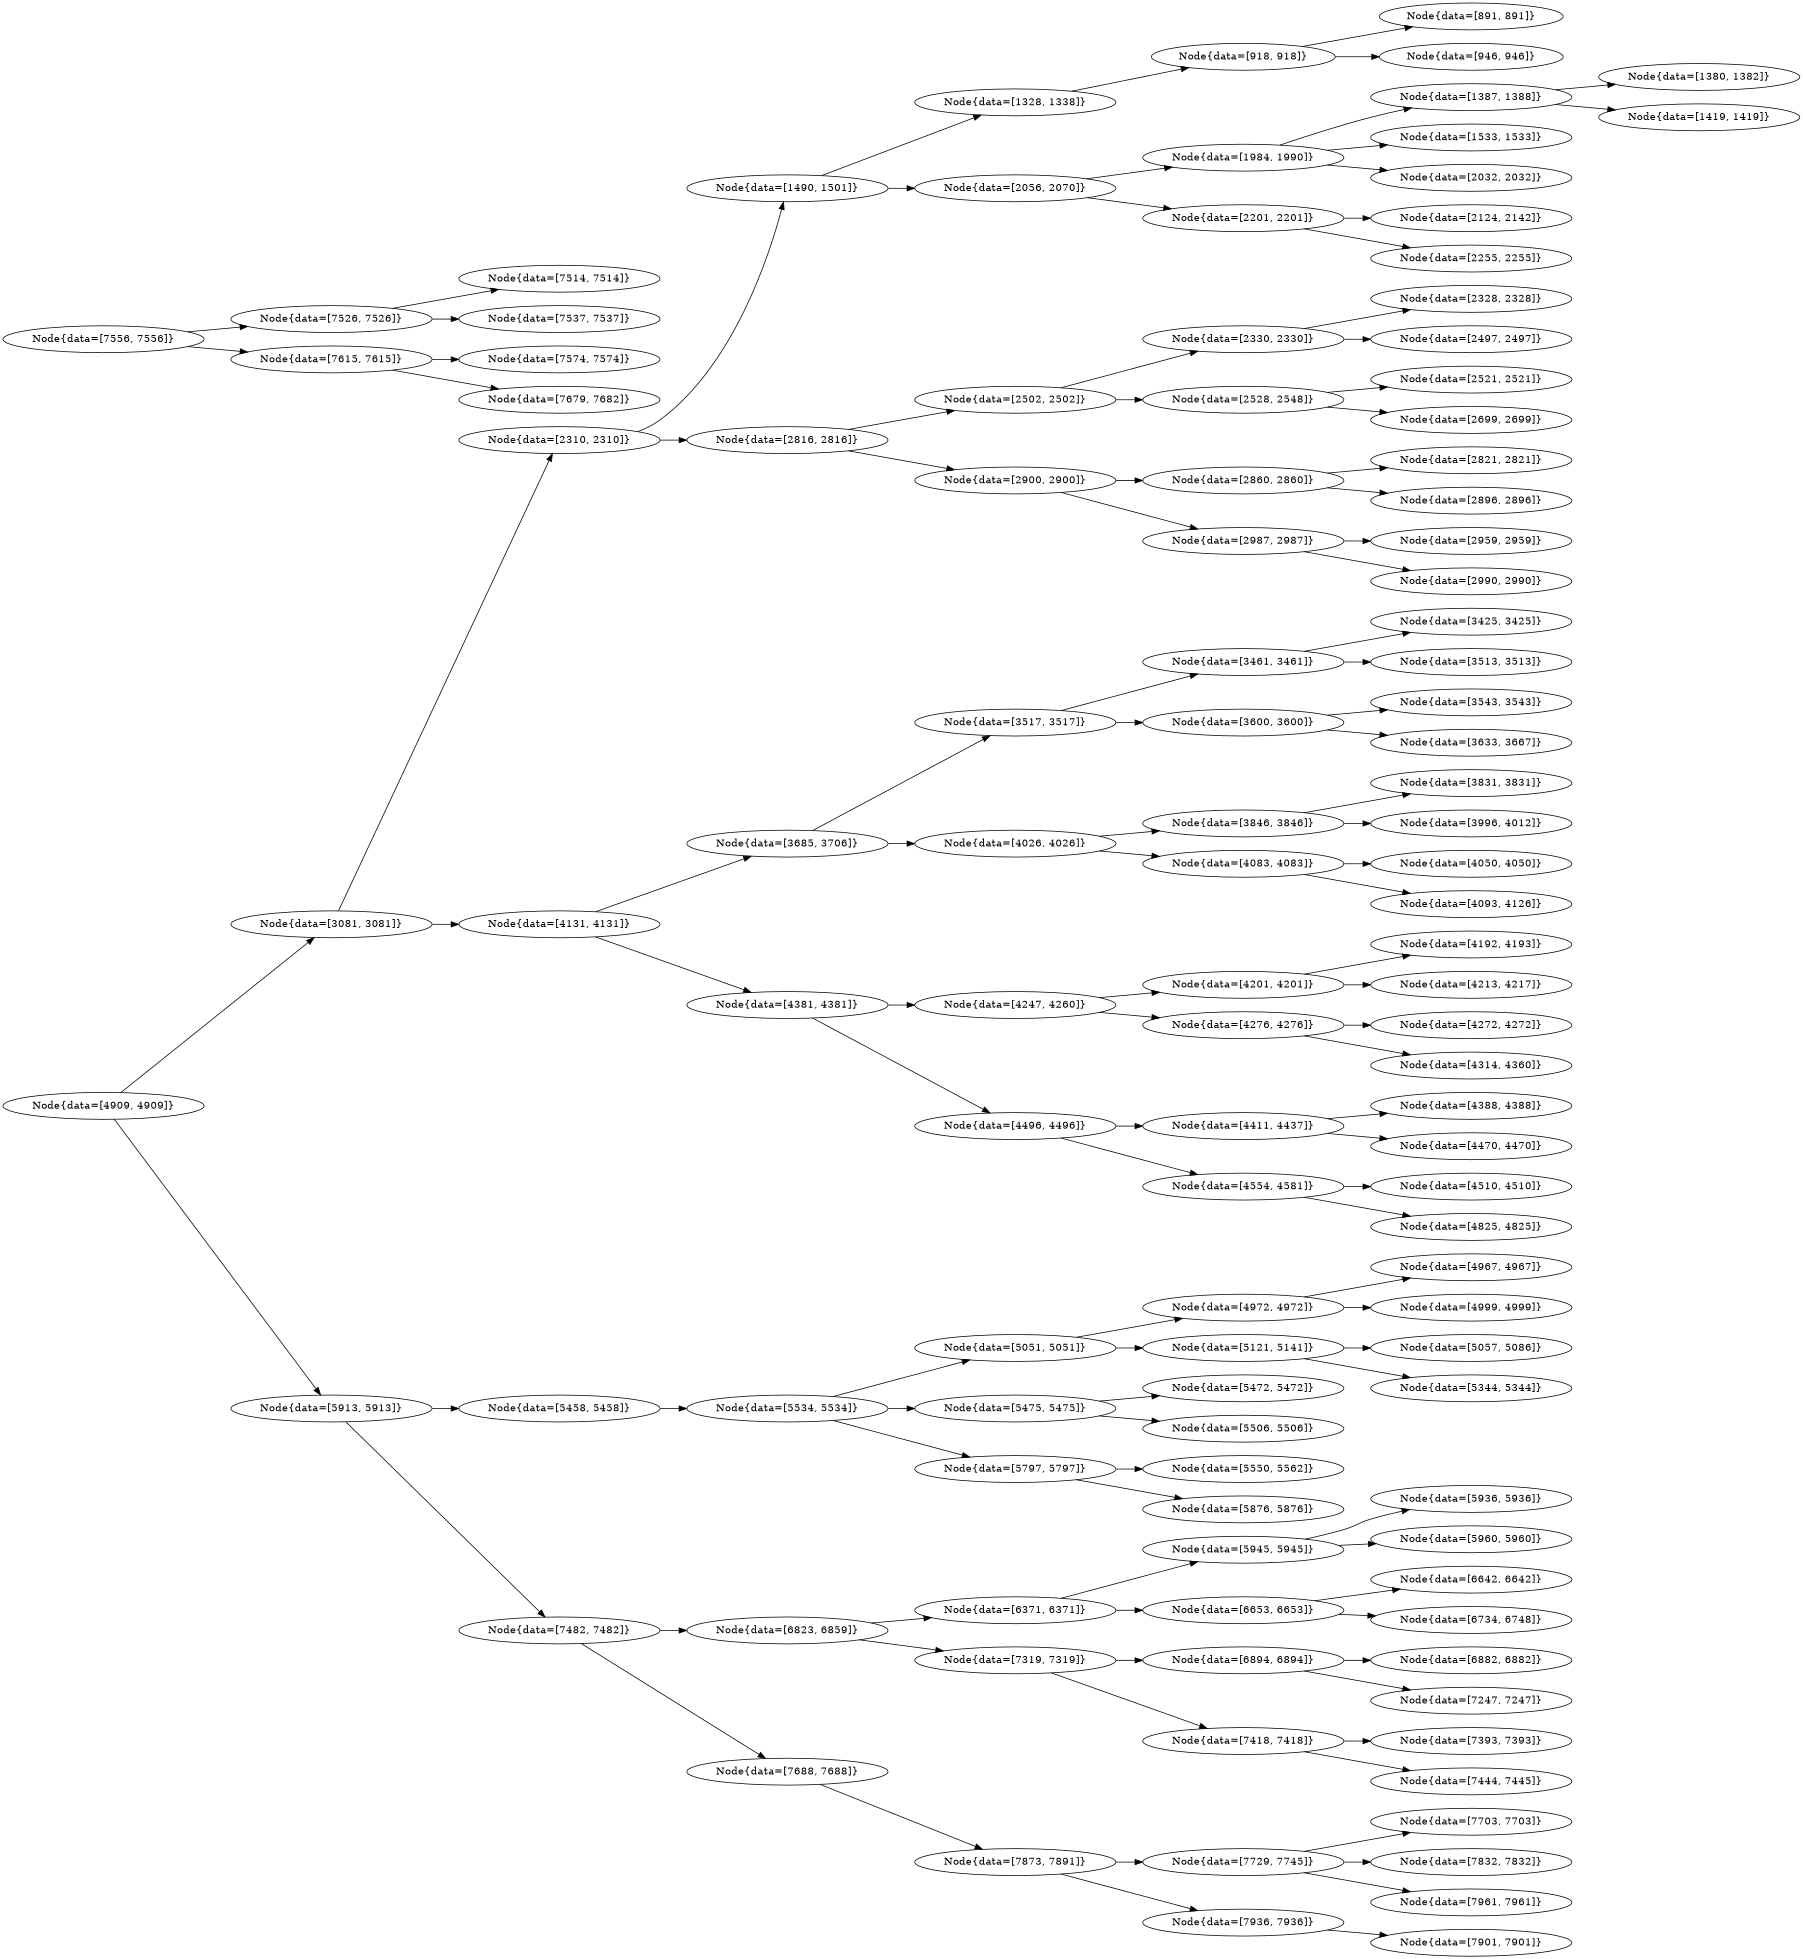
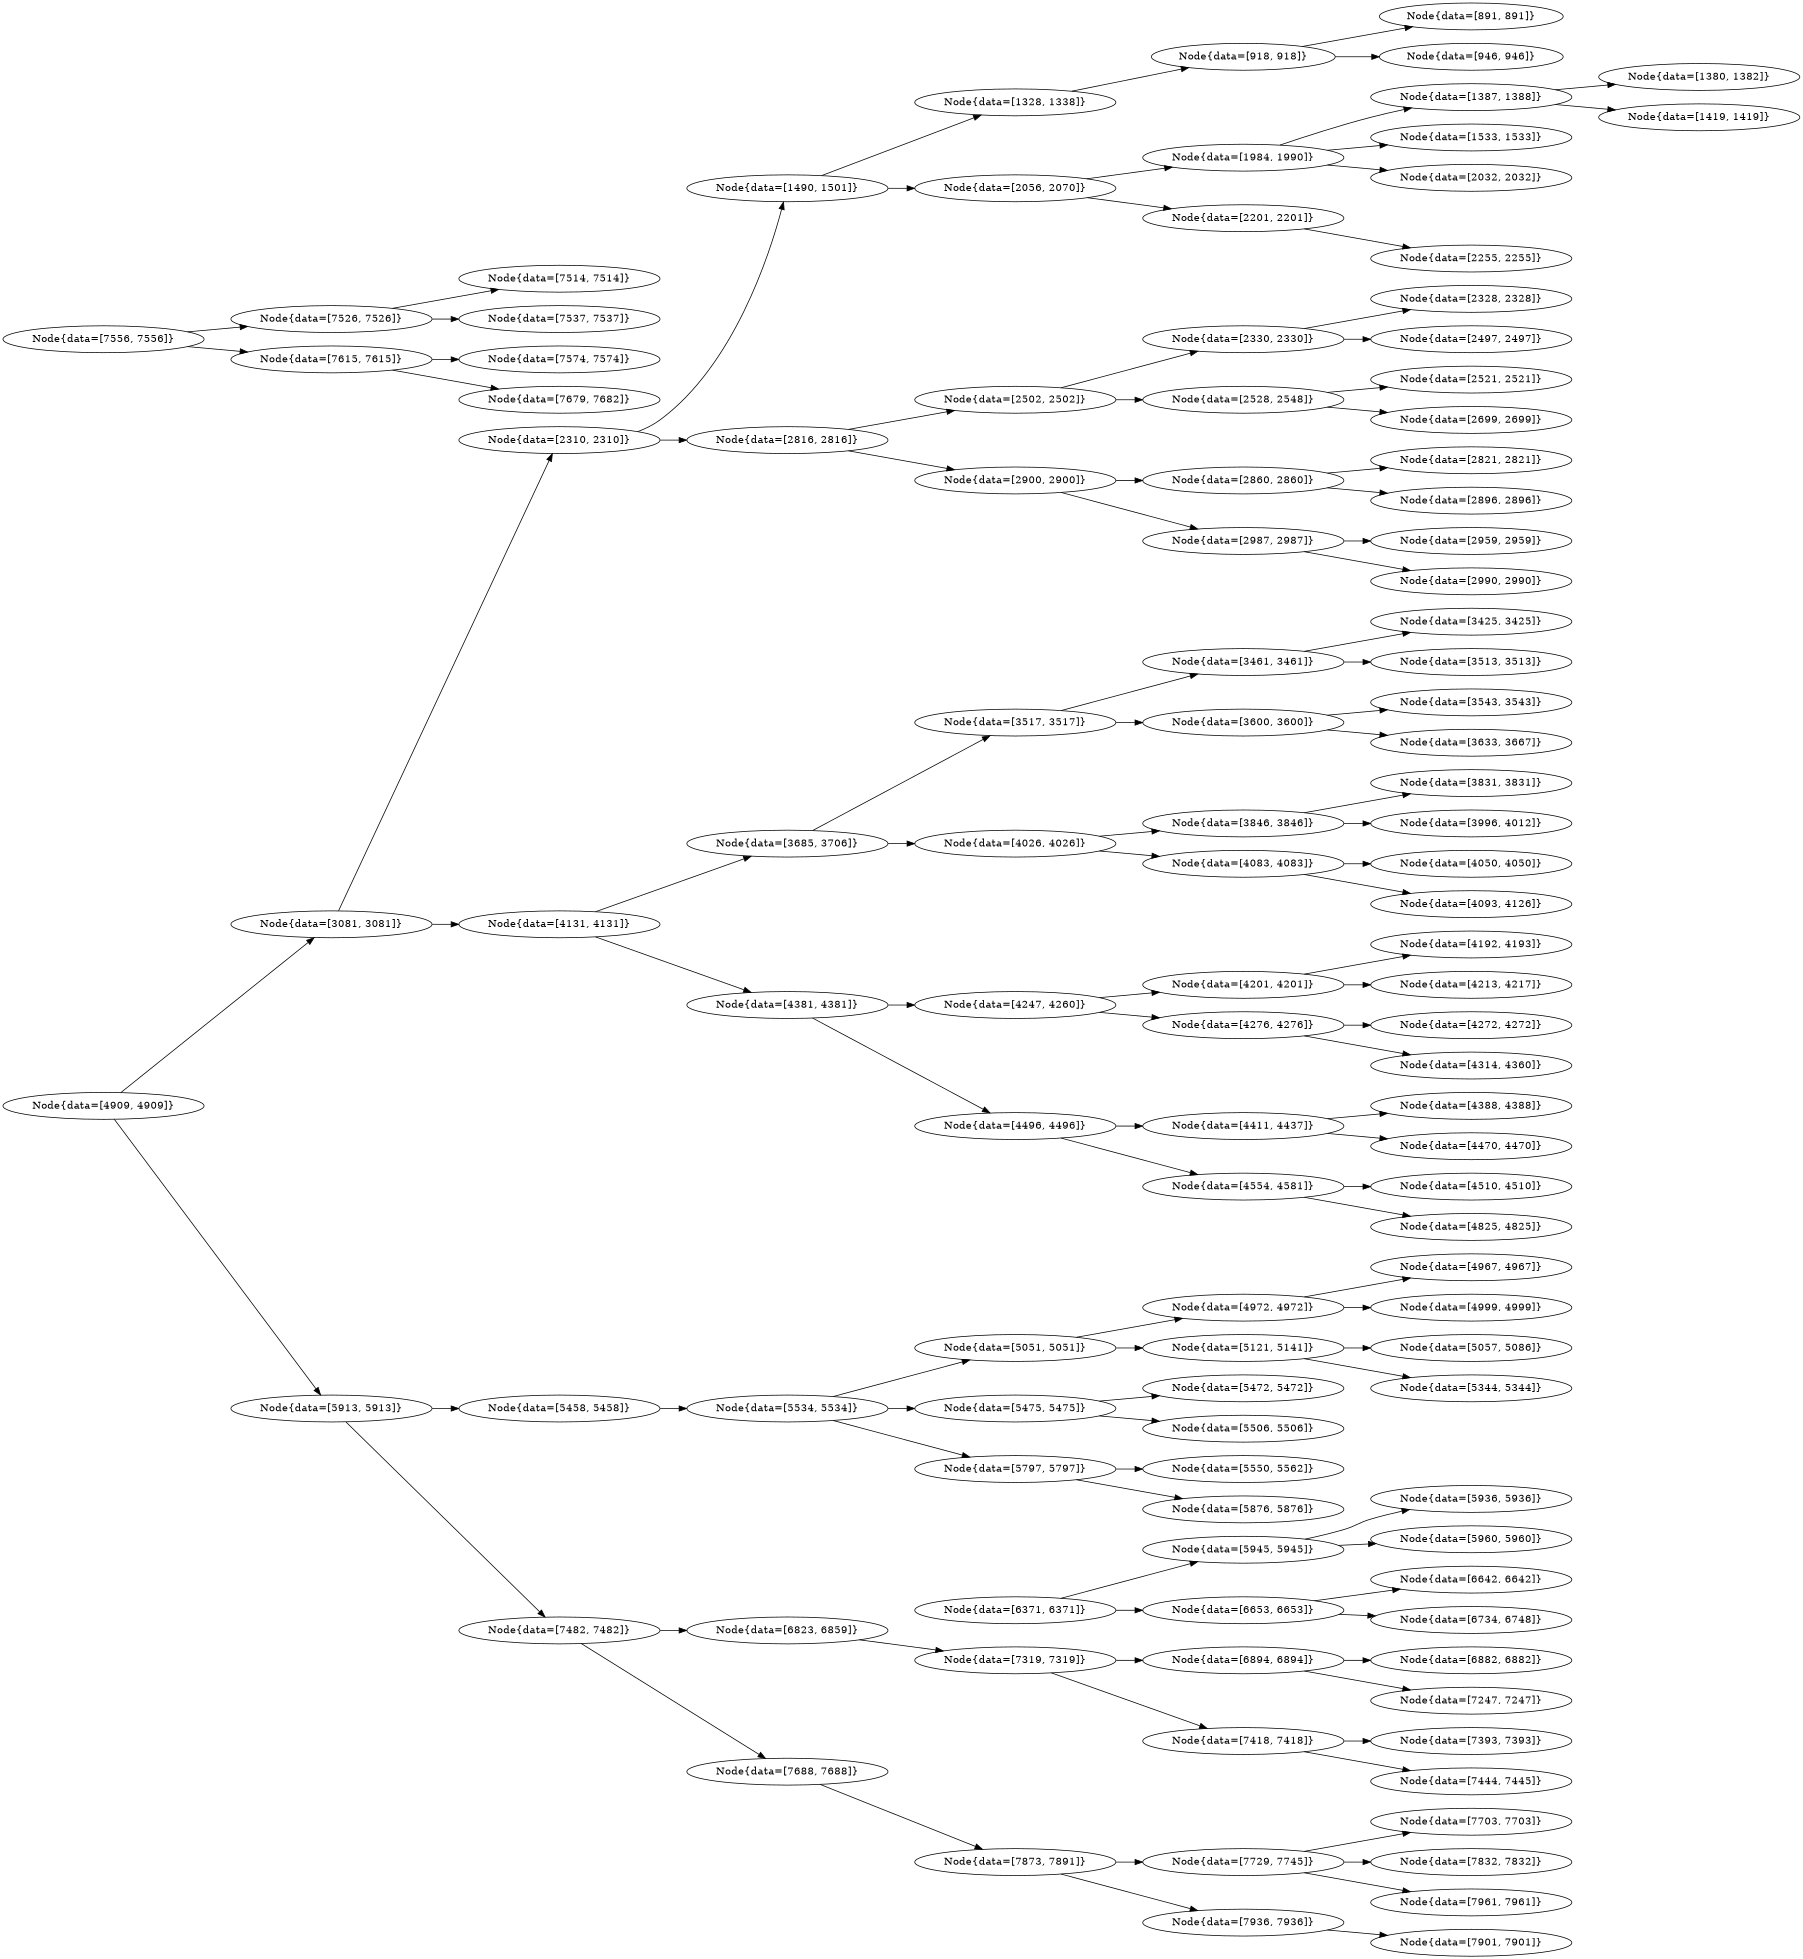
(1471, 218) -> none
(898, 1621) -> none
